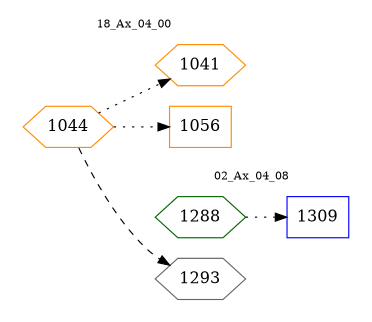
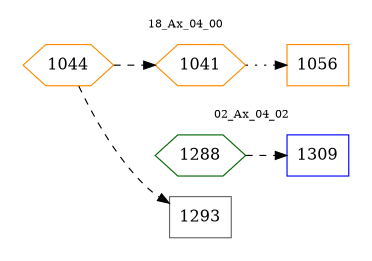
(129, 98) -> (129, 65)
(136, 127) -> (260, 65)
(252, 177) -> (252, 115)
(260, 217) -> (260, 155)
(200, 279) -> (200, 217)
